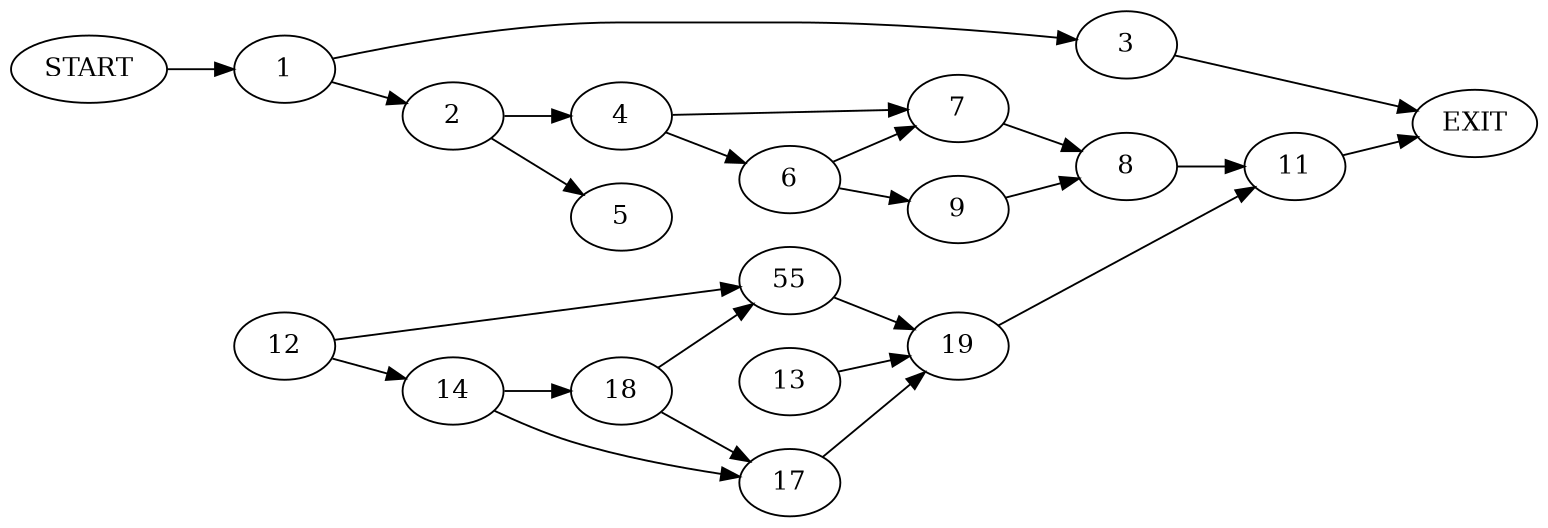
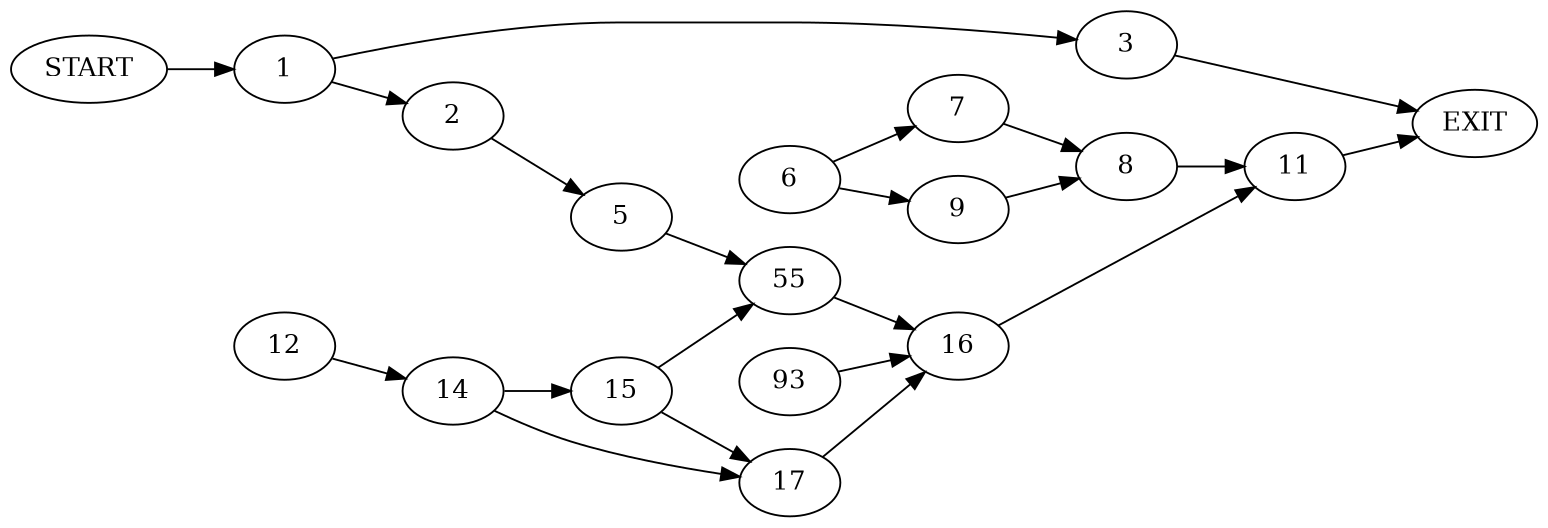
(621, 116) -> none
(528, 315) -> (696, 245)
(958, 346) -> (958, 346)
(790, 382) -> (790, 382)
(621, 391) -> (621, 391)
